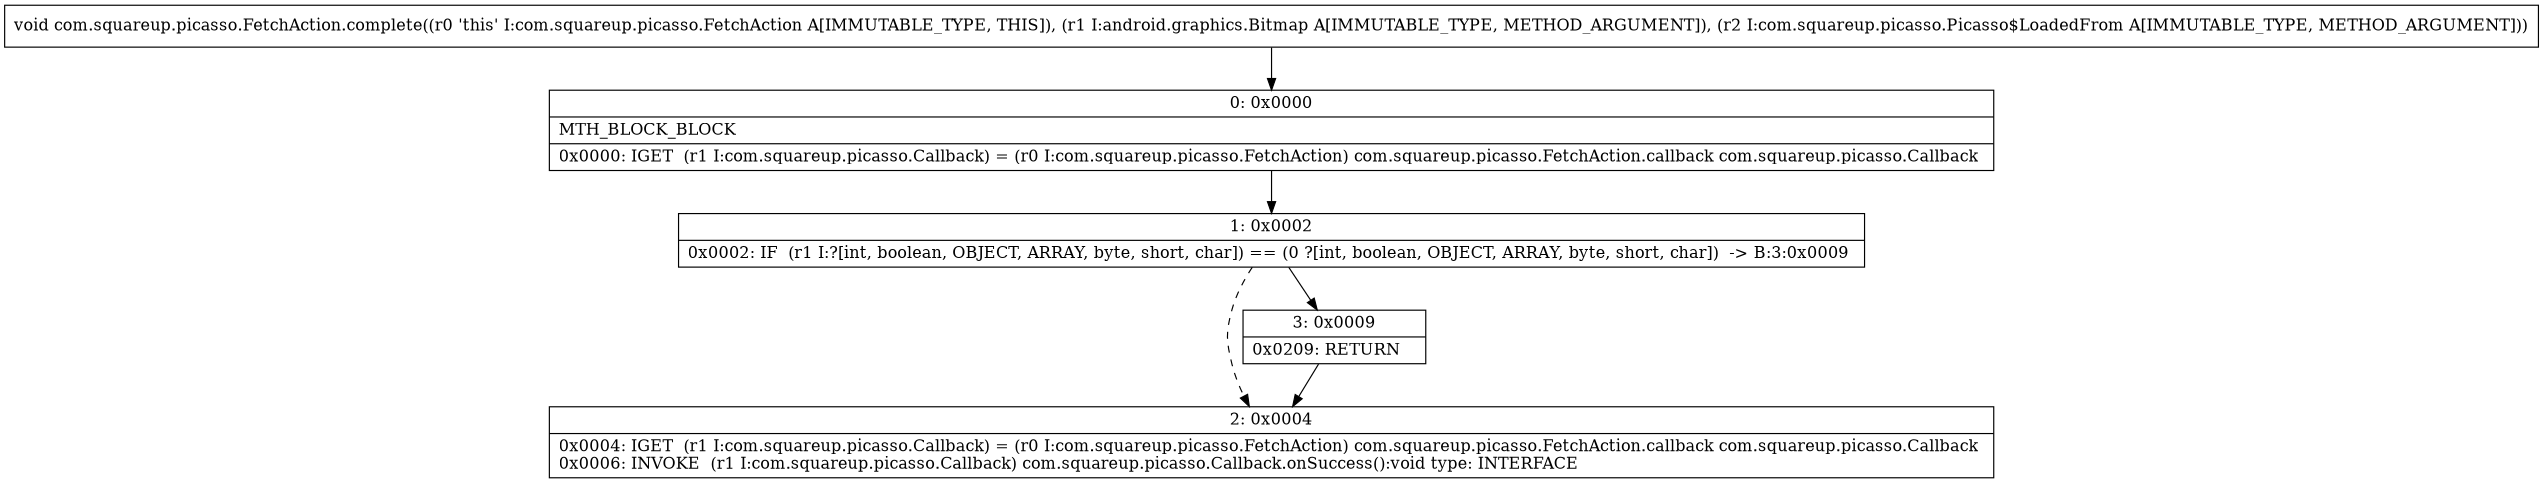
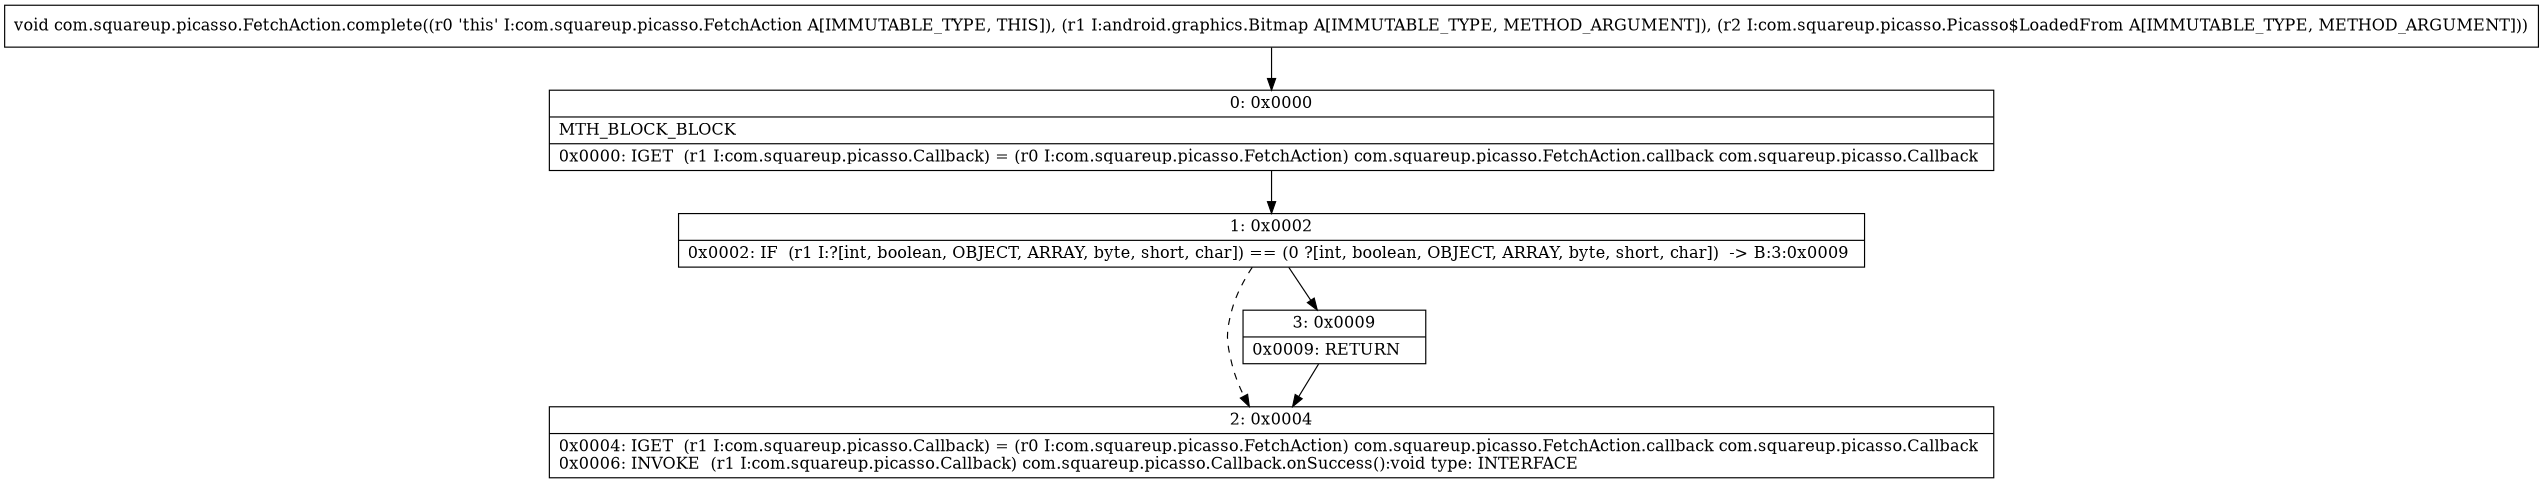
(1334, 350) -> (1334, 350)
